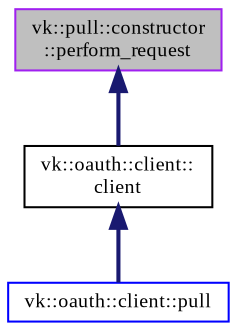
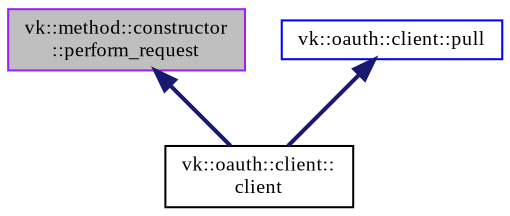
(118, 40) -> (127, 40)
(118, 255) -> (324, 110)
